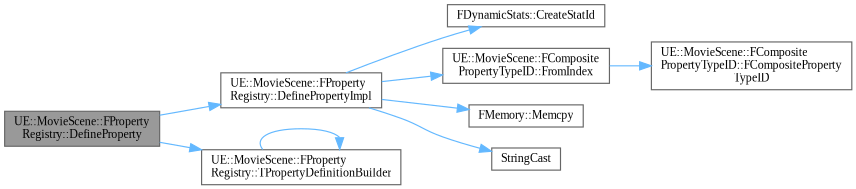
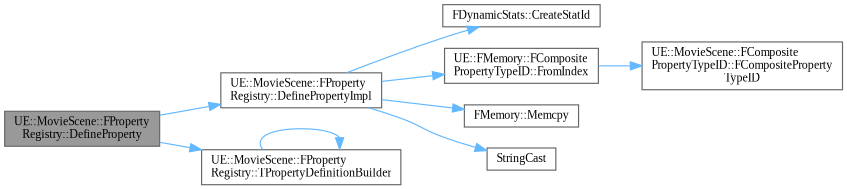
(526, 66) -> (521, 66)
